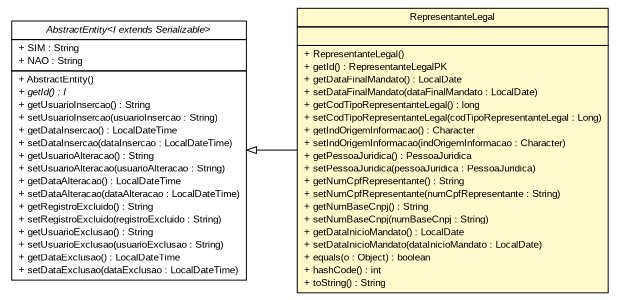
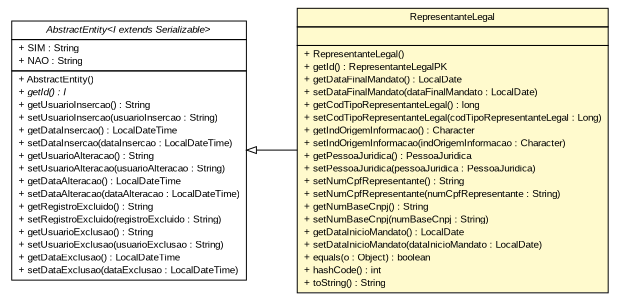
(384, 181) -> (384, 181)
